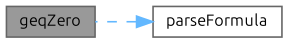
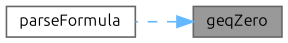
(116, 22) -> (156, 22)
